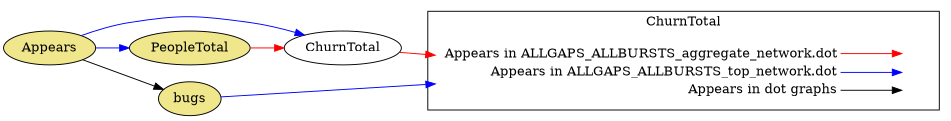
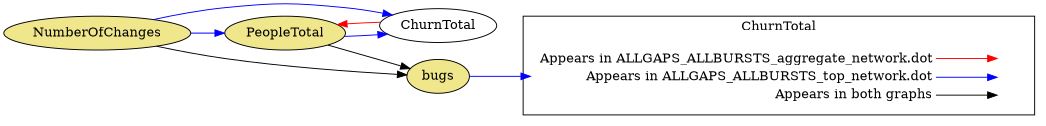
(50, 48) -> (97, 33)
(262, 48) -> (361, 36)
(413, 53) -> (364, 23)
none -> (364, 56)
(763, 89) -> (854, 94)
